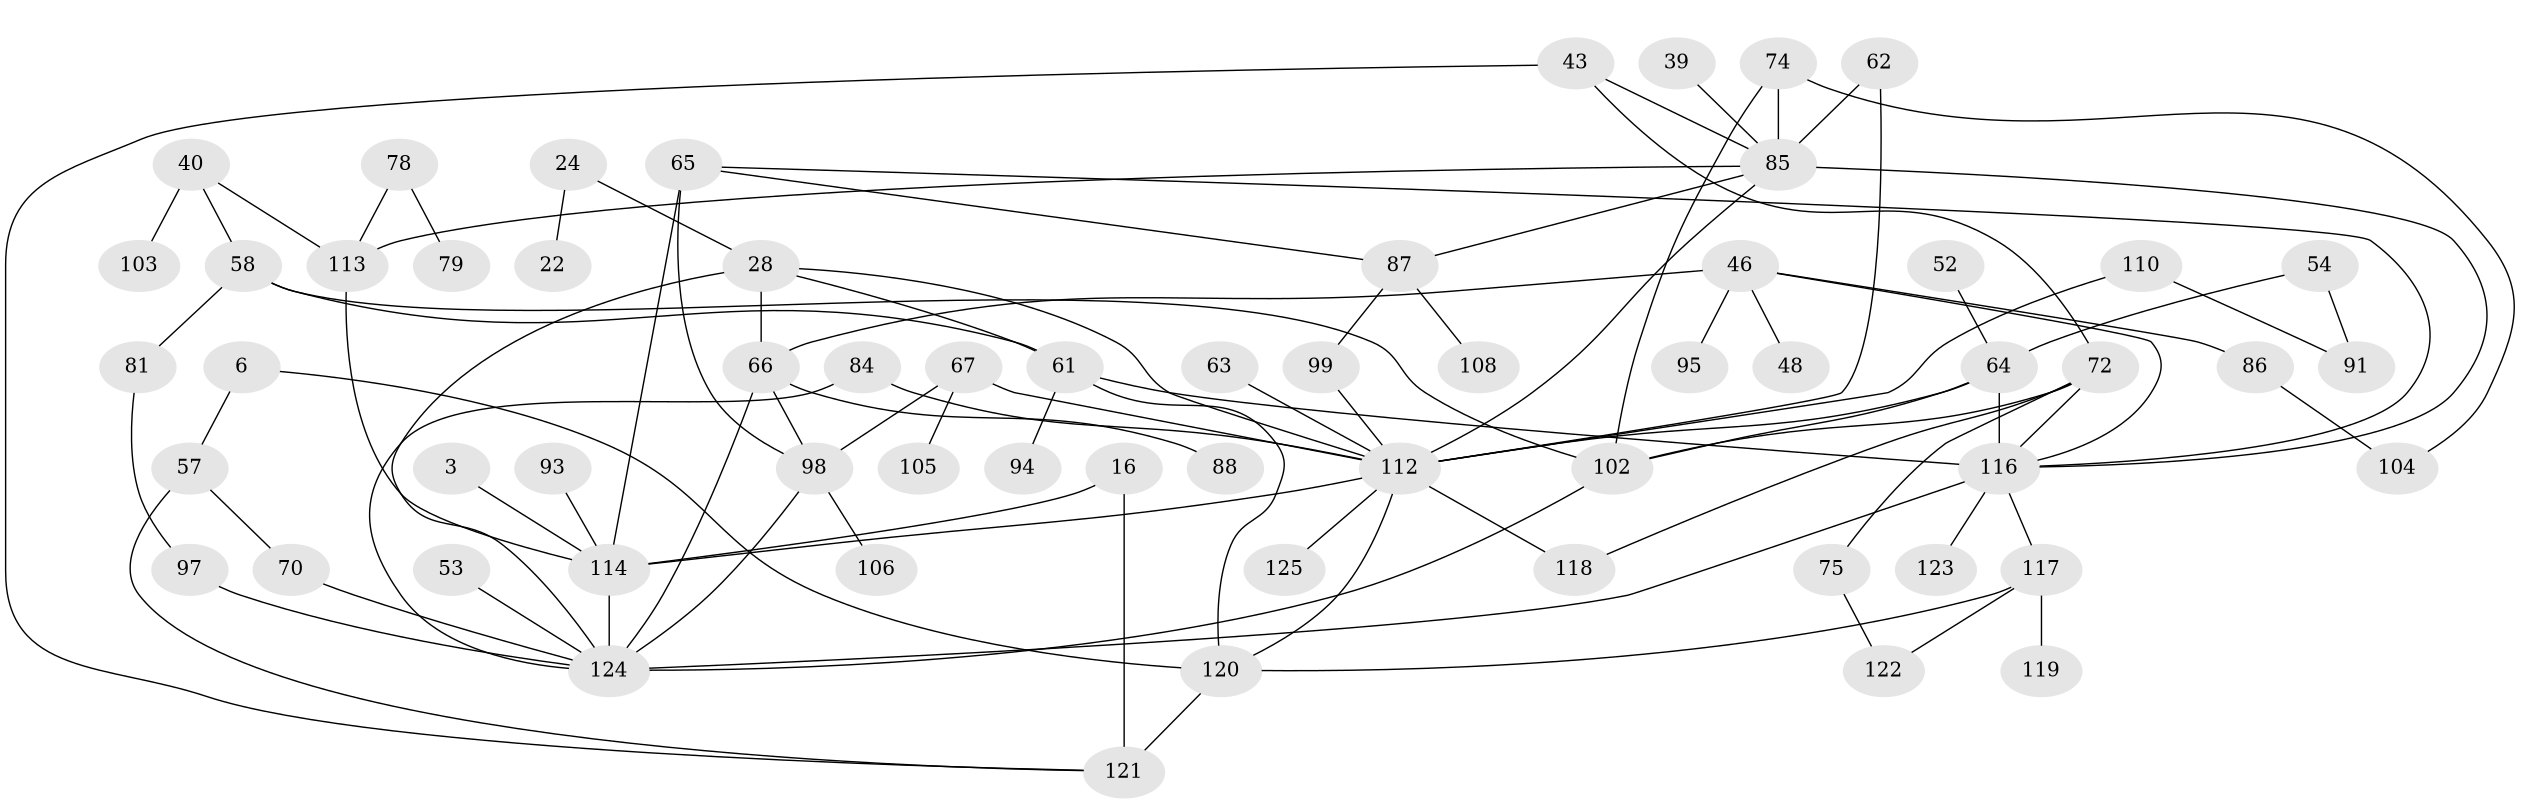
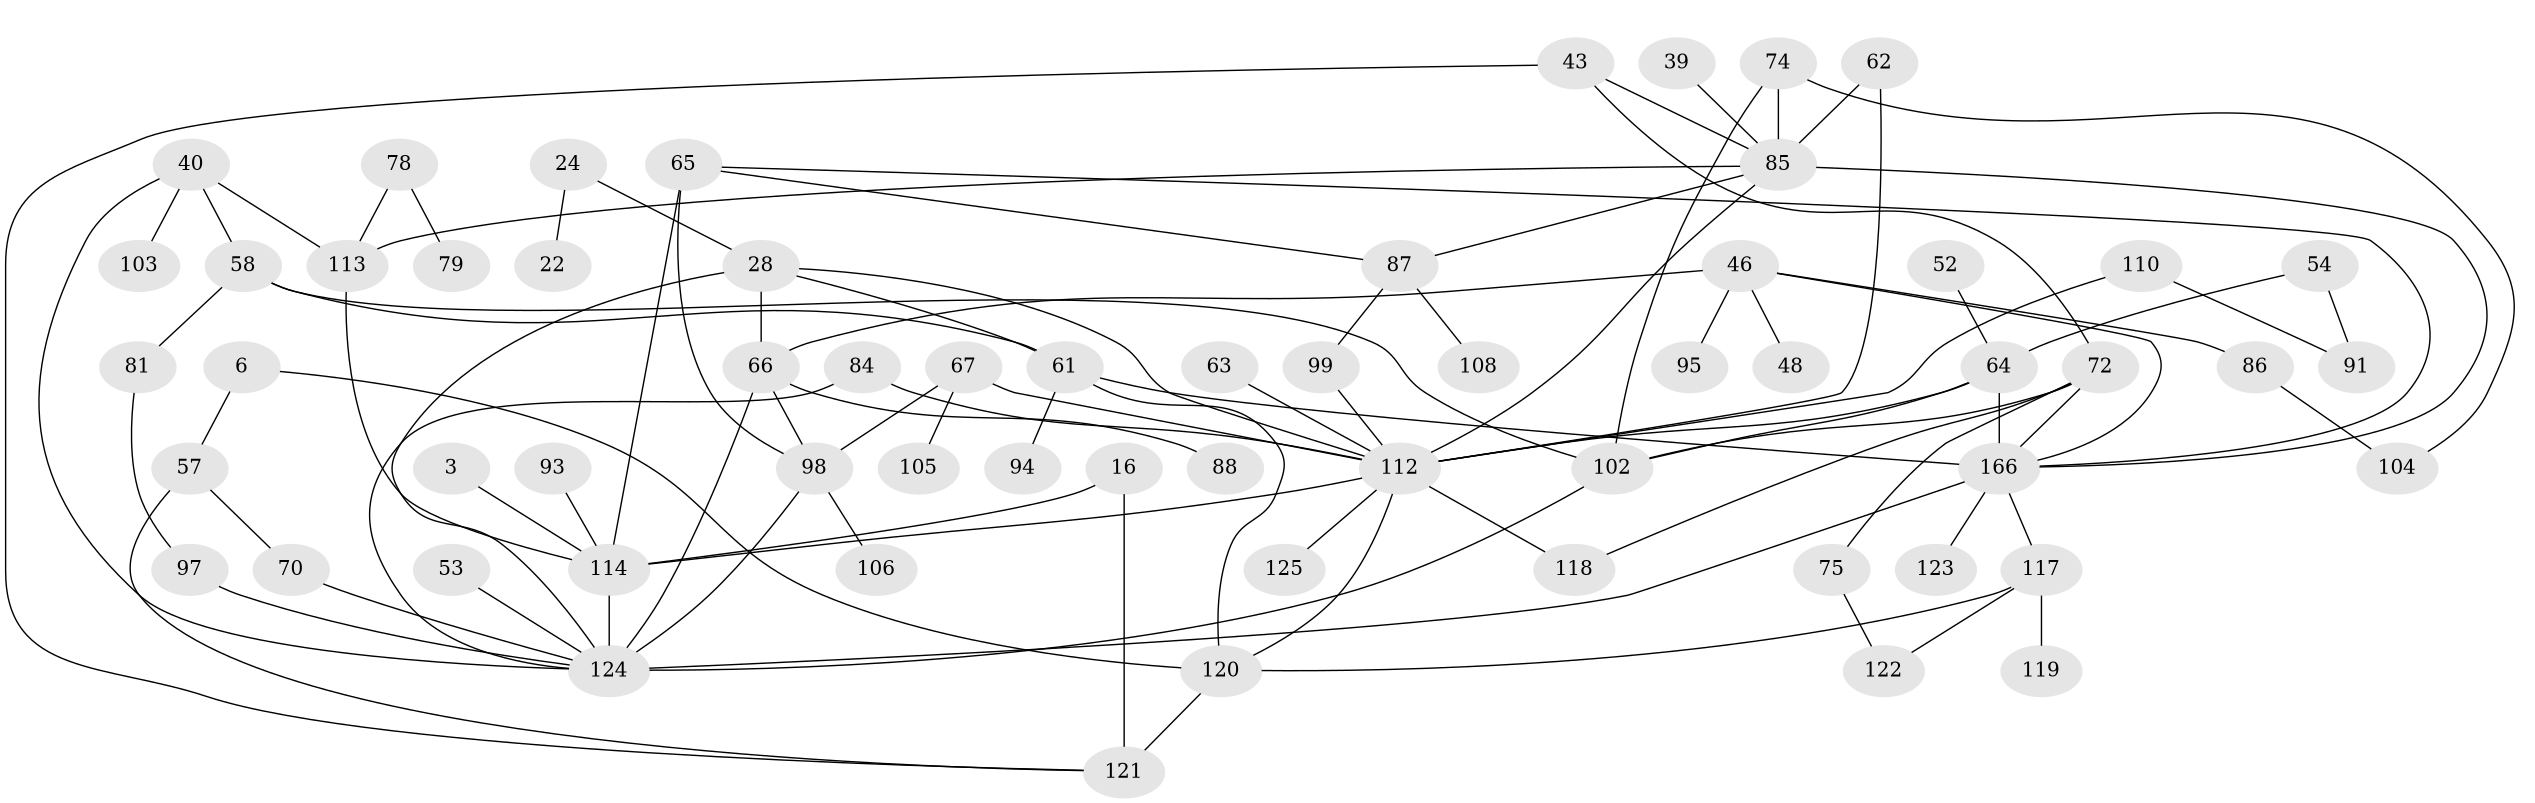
(1999, 469) -> (1999, 469)
none -> (121, 577)
